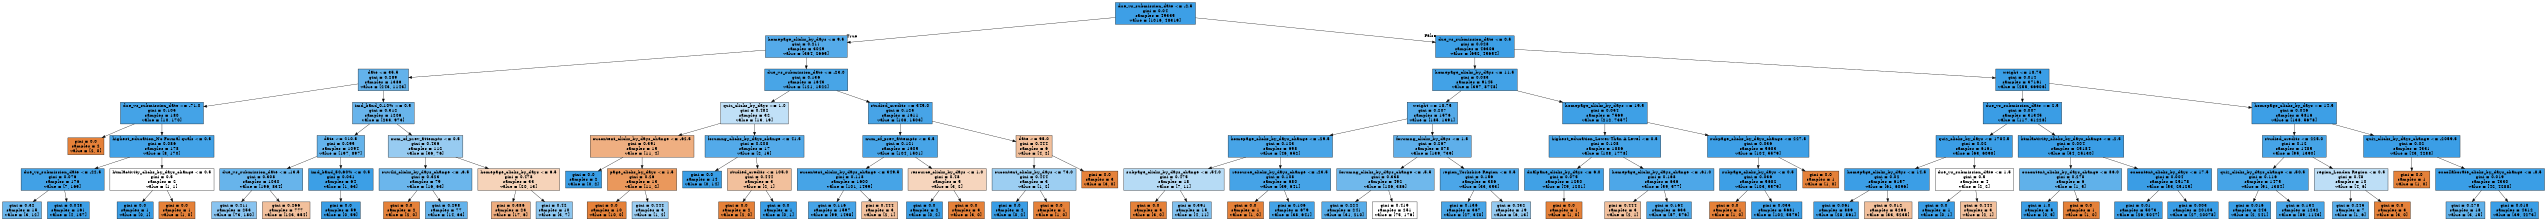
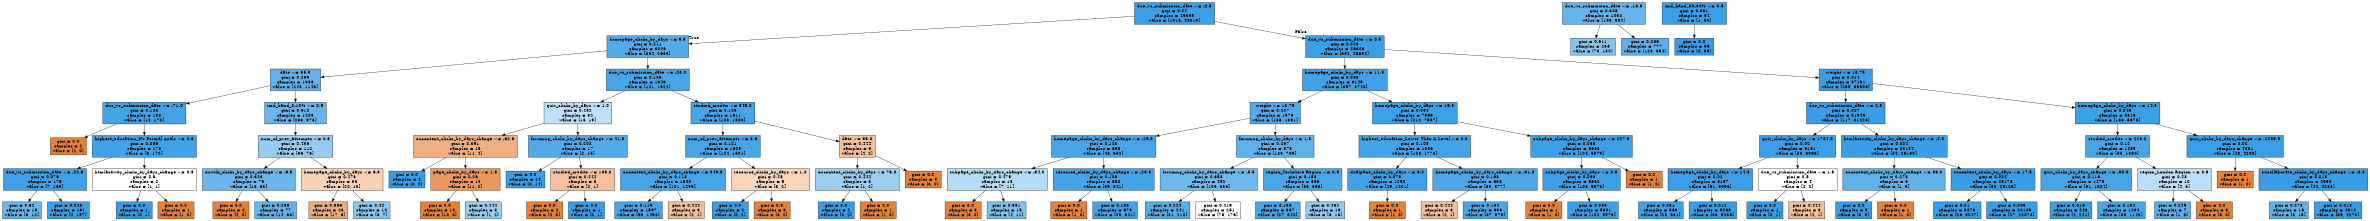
(341, 146) -> none
(234, 210) -> (1593, 47)
(286, 210) -> (1645, 47)
(1888, 210) -> (1713, 210)
(2039, 210) -> (1854, 210)
